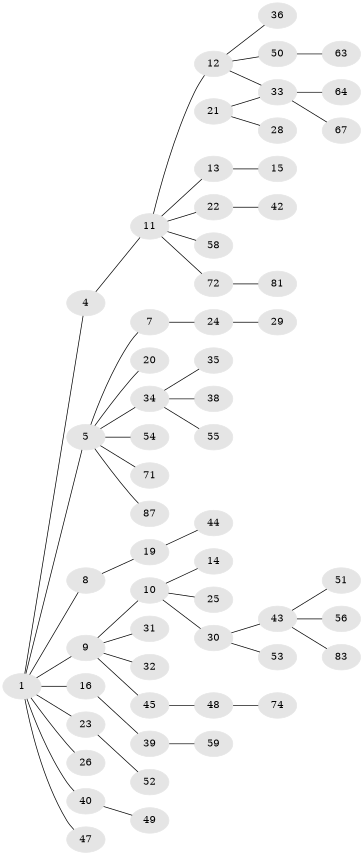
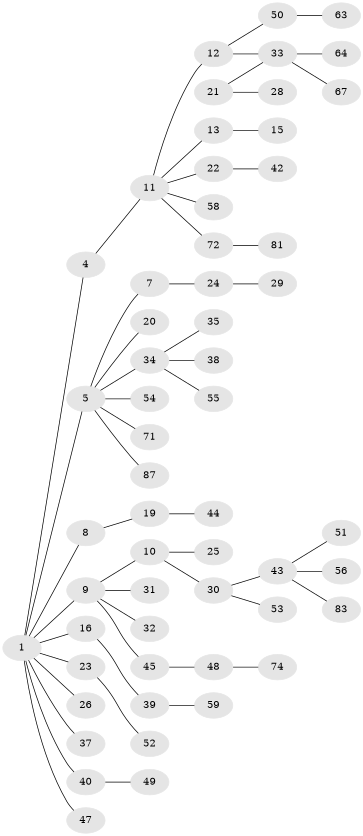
(278, 16) -> none
(214, 561) -> none
none -> (86, 744)
